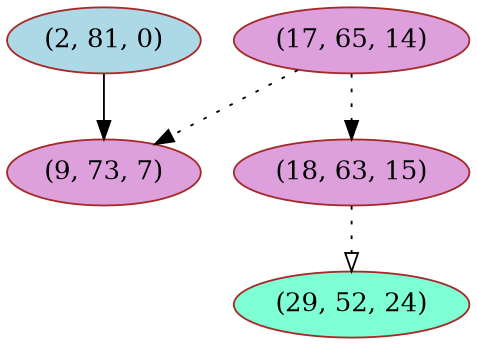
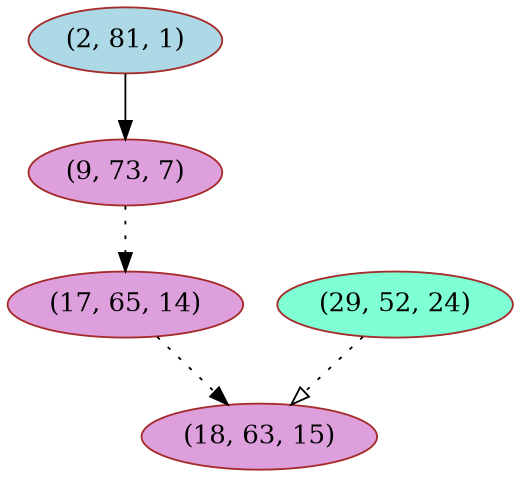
(104, 40) -> (125, 40)
(235, 103) -> (125, 230)
(352, 230) -> (334, 364)
